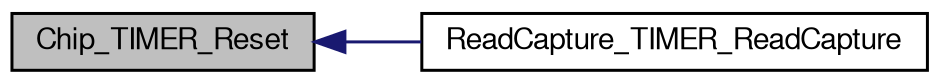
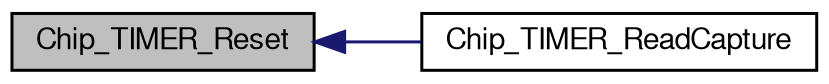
(675, 42) -> (619, 42)
